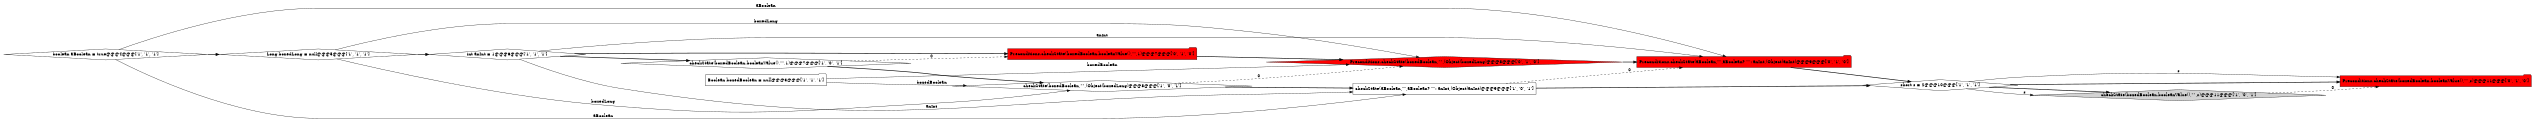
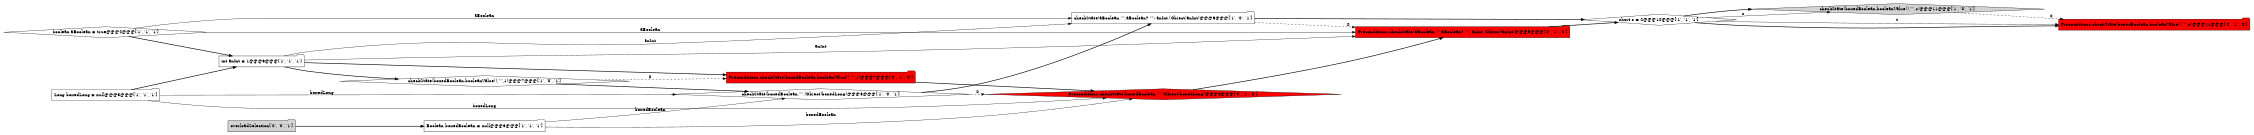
(212, 54) -> (179, 46)
(318, 54) -> (106, 95)
(507, 54) -> (262, 61)
none -> (262, 126)
